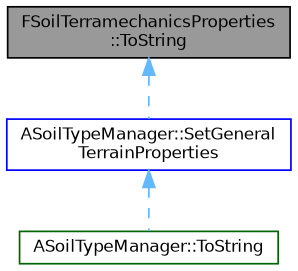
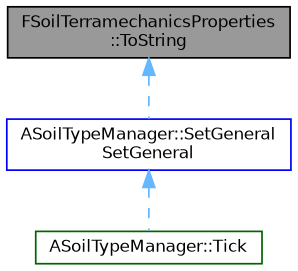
(149, 145) -> (149, 145)
(149, 248) -> (149, 248)
